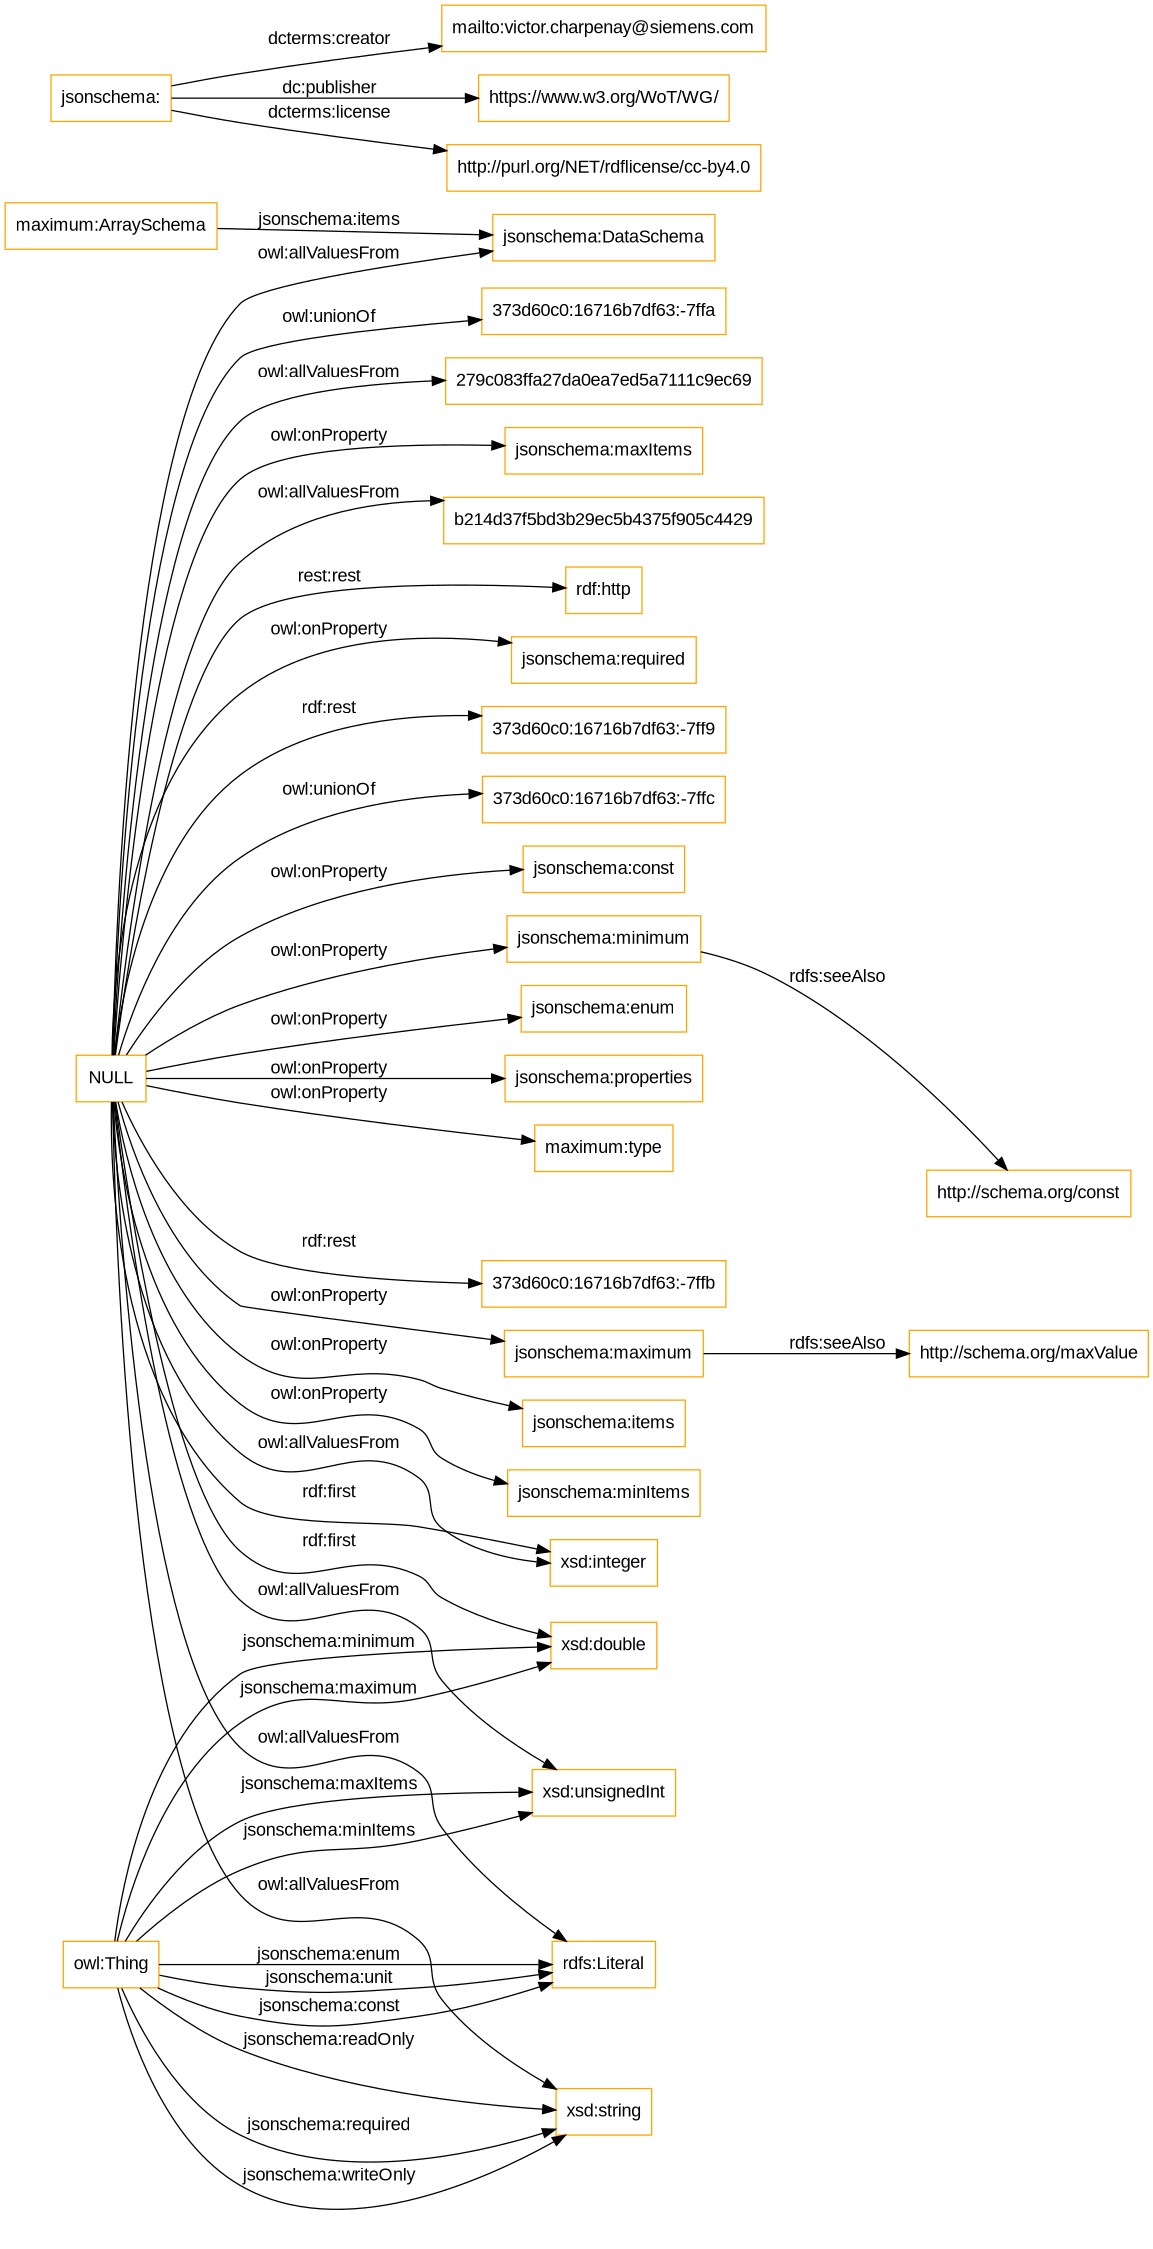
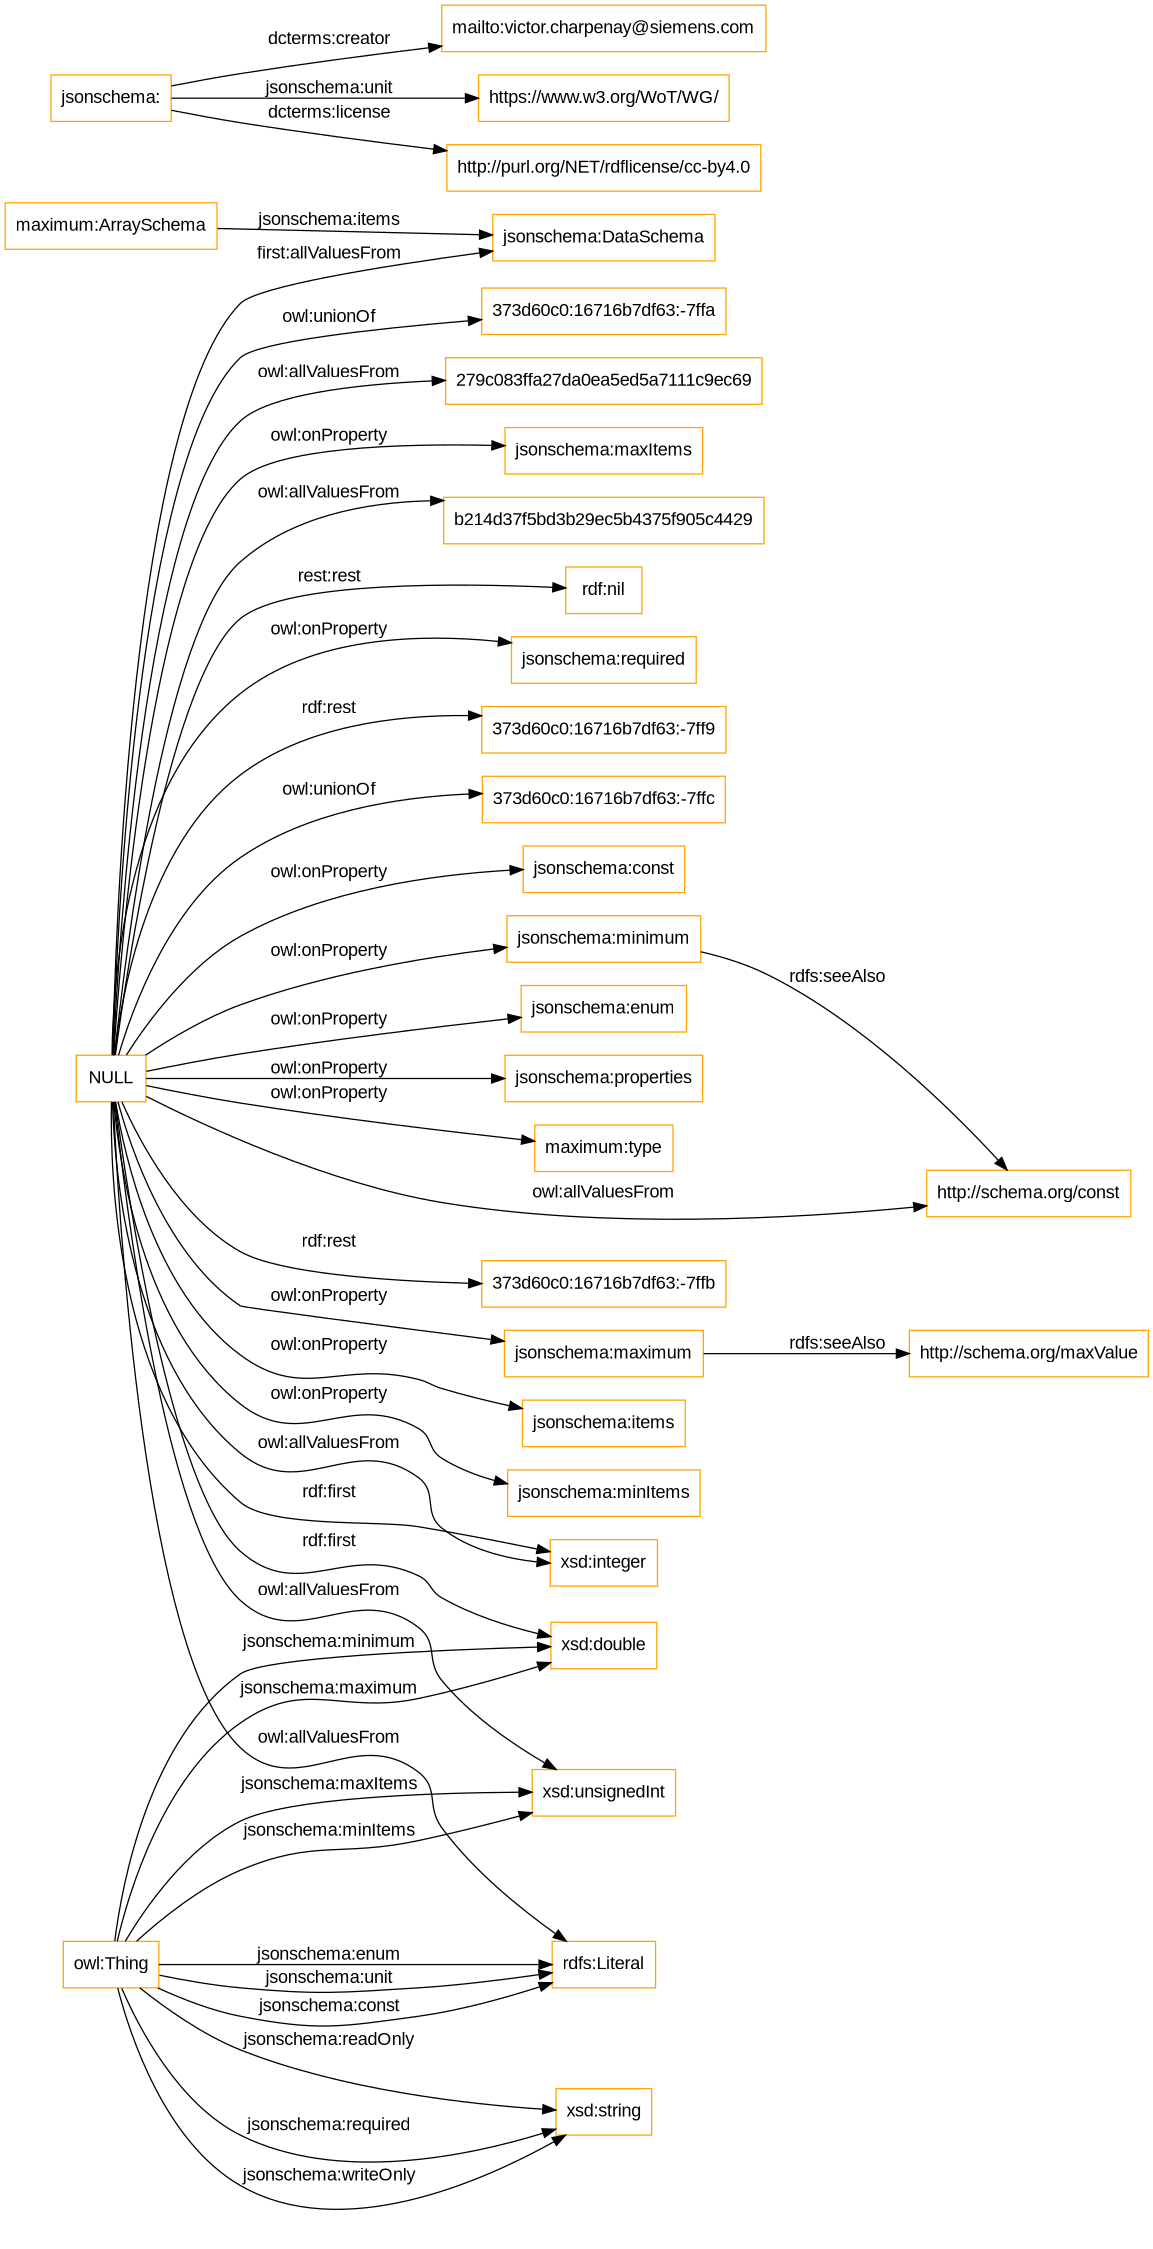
(329, 88) -> (329, 88)
(329, 254) -> (329, 254)
(604, 381) -> (604, 381)
(604, 590) -> (604, 590)
(167, 1699) -> (520, 1212)
